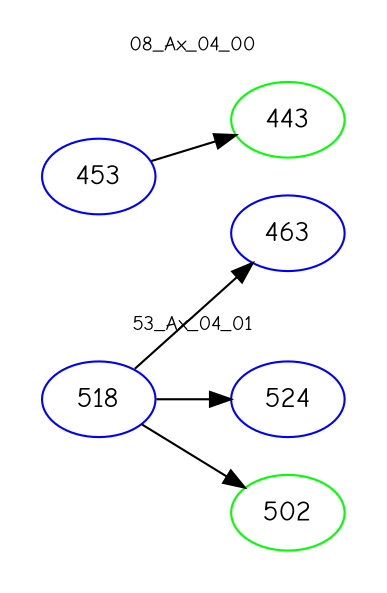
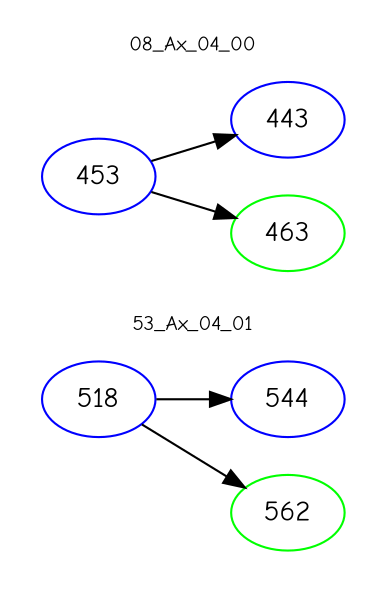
(288, 120) -> (288, 120)
(288, 233) -> (288, 233)
(186, 323) -> (183, 202)
(288, 399) -> (288, 399)
(288, 513) -> (288, 513)
